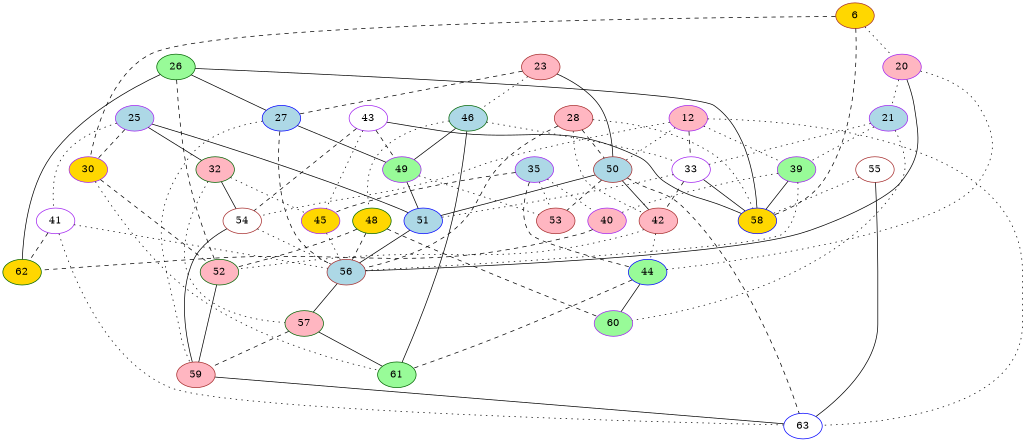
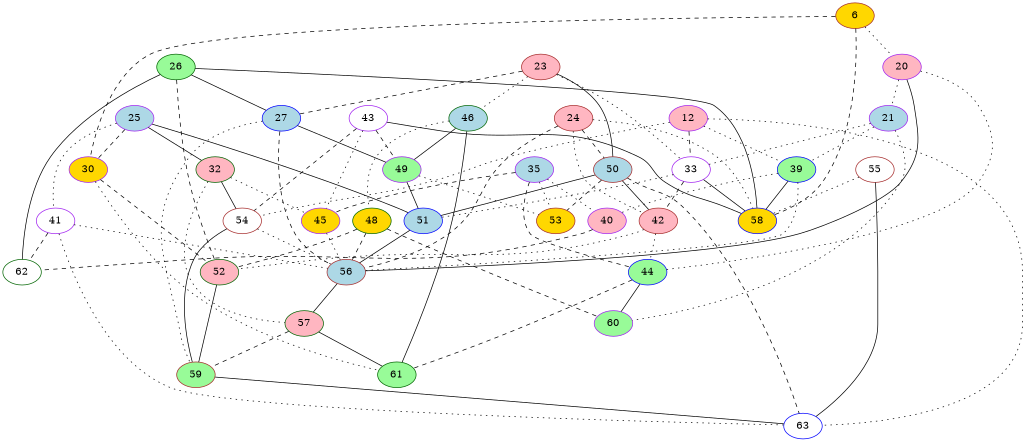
(574, 118) -> (574, 118)
(534, 130) -> (622, 111)
(651, 144) -> none
(797, 170) -> (797, 170)
(556, 221) -> (556, 221)
(22, 272) -> (22, 272)
(196, 375) -> (196, 375)
